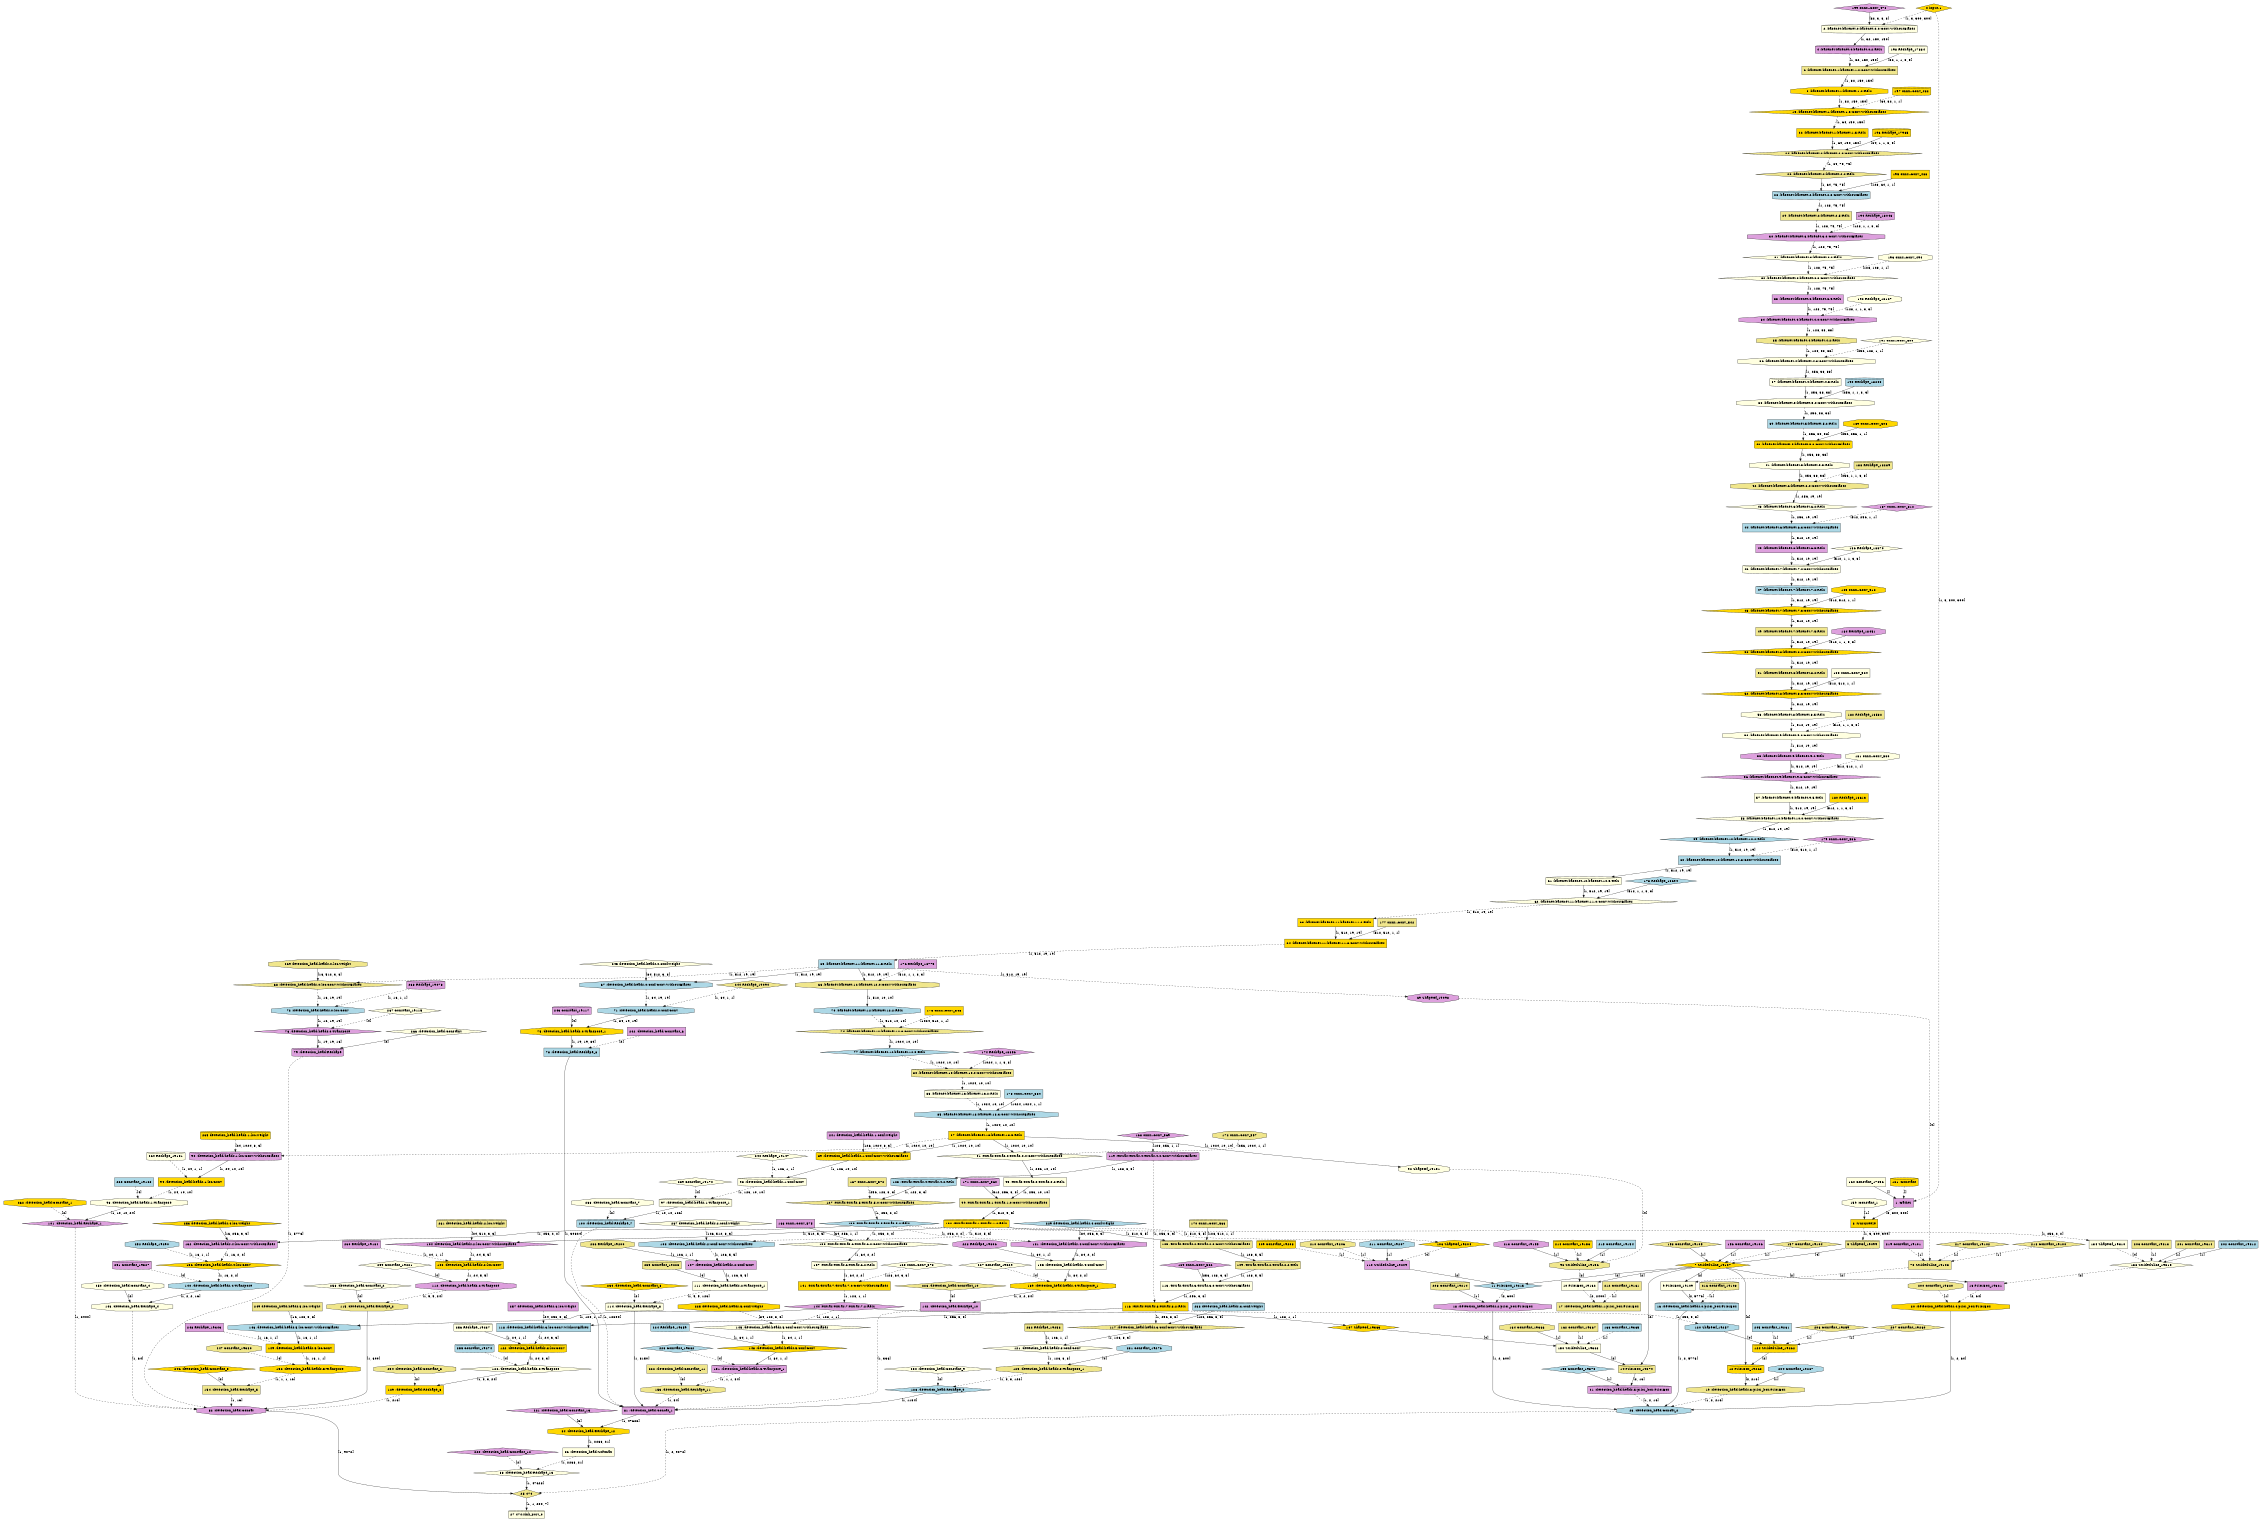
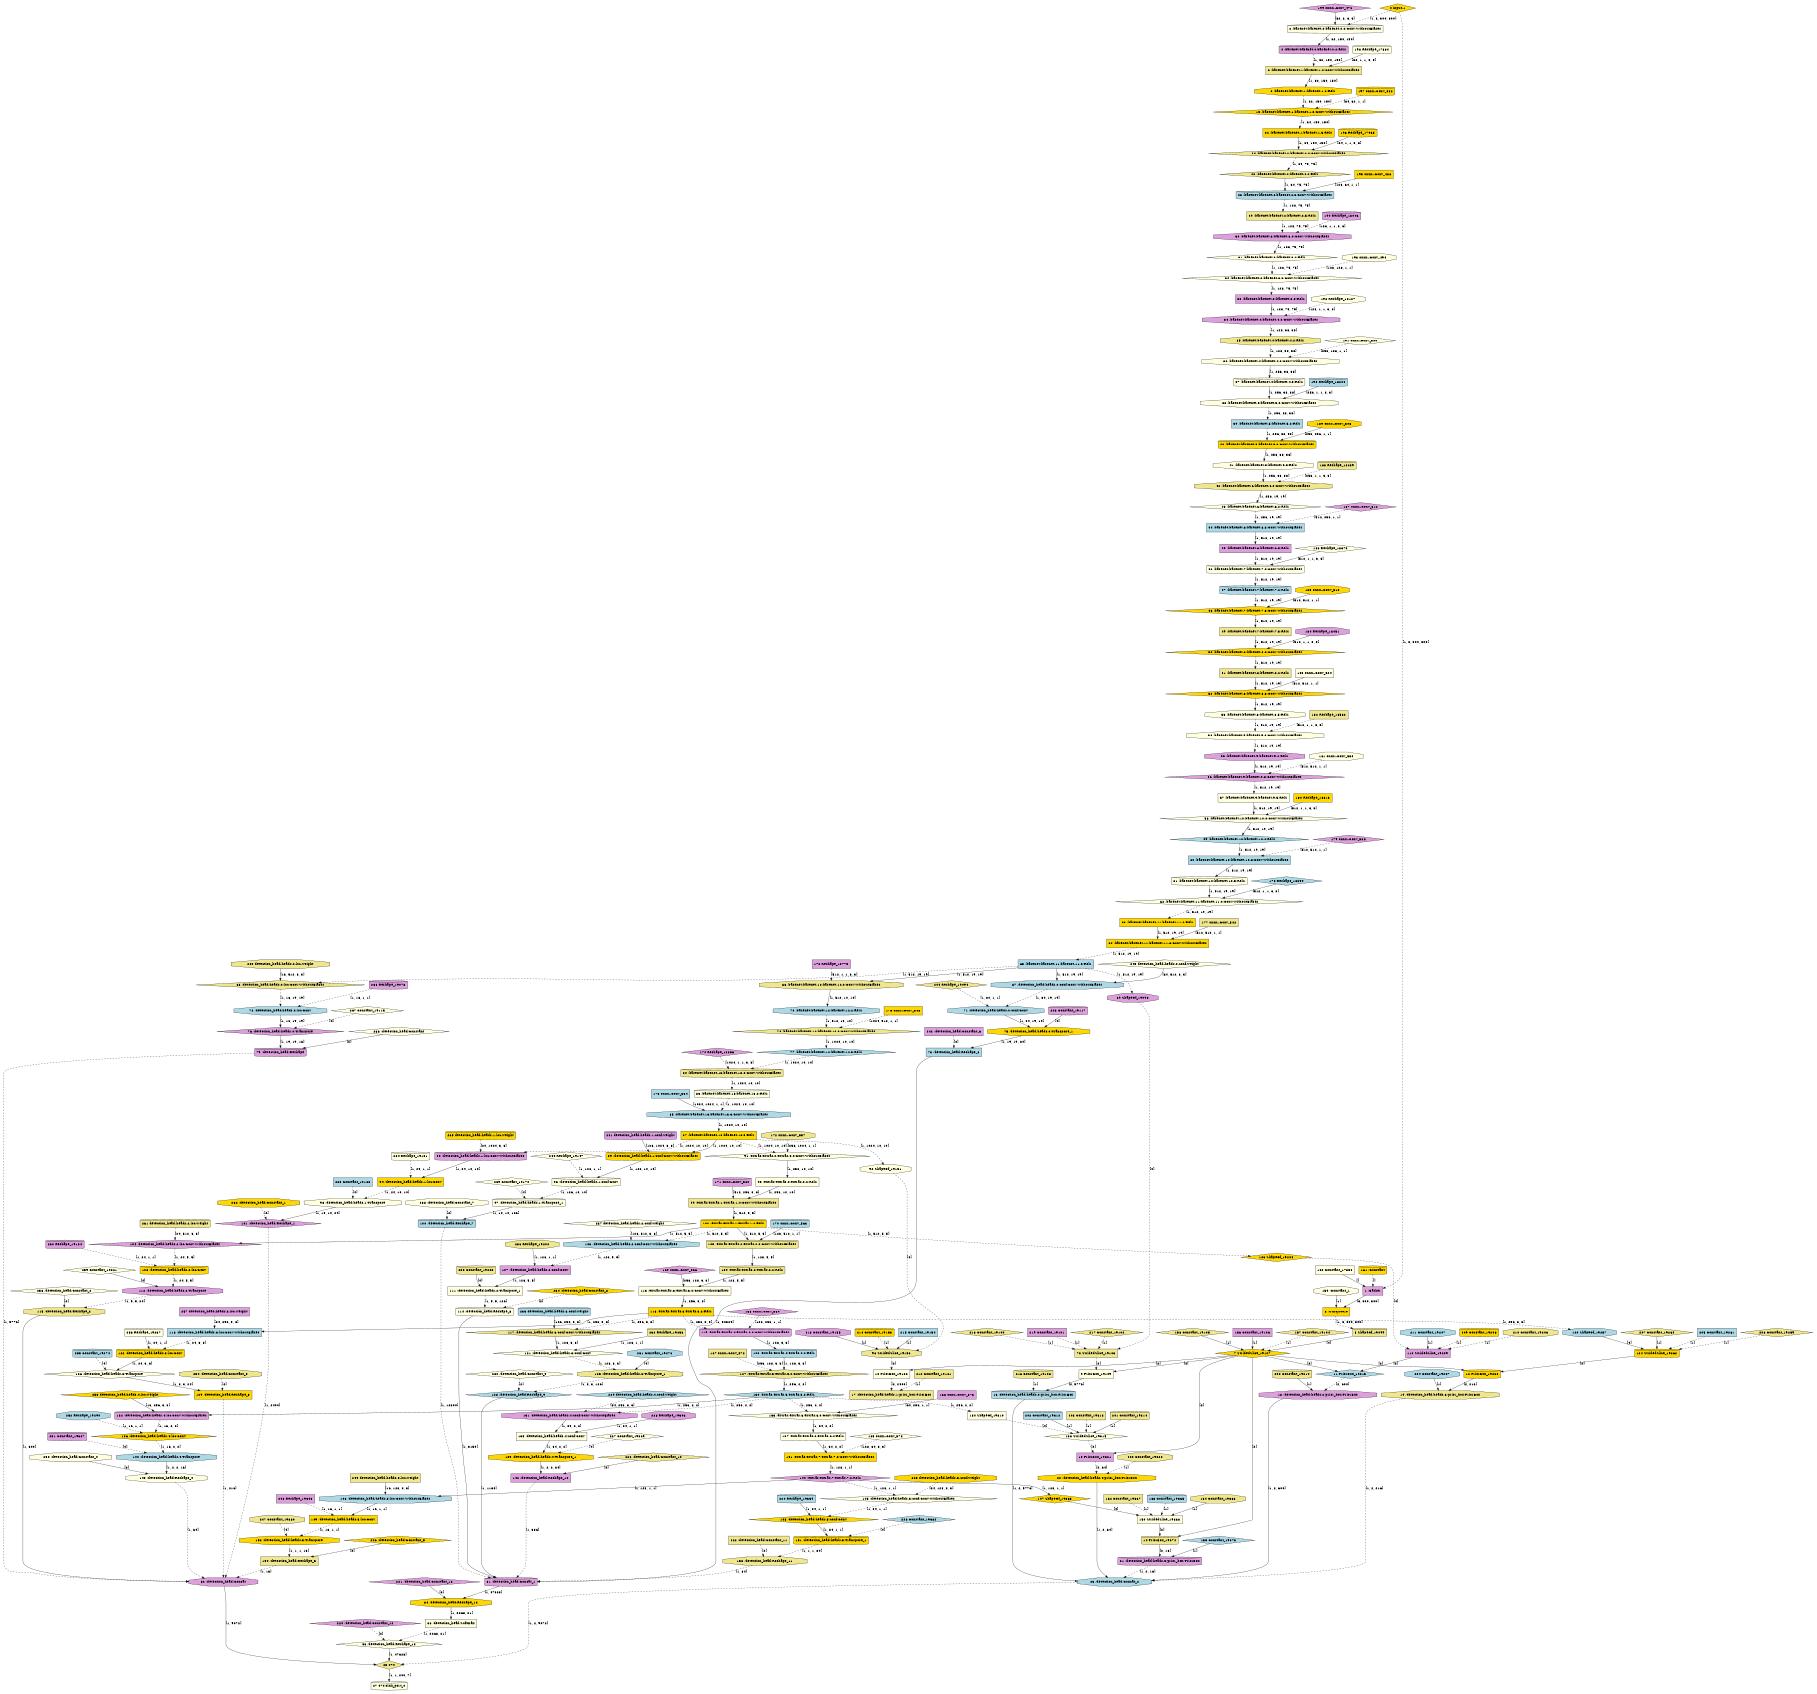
(1002, 1145) -> (753, 1146)
(1212, 1148) -> (823, 1142)
(1208, 1224) -> (790, 1224)
(1153, 1227) -> (692, 1325)
(749, 1369) -> (831, 1540)
